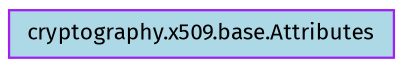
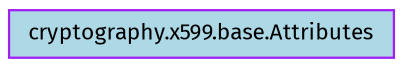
(201, 34) -> (201, 34)
